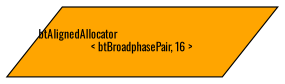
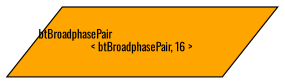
(142, 42) -> (142, 42)
